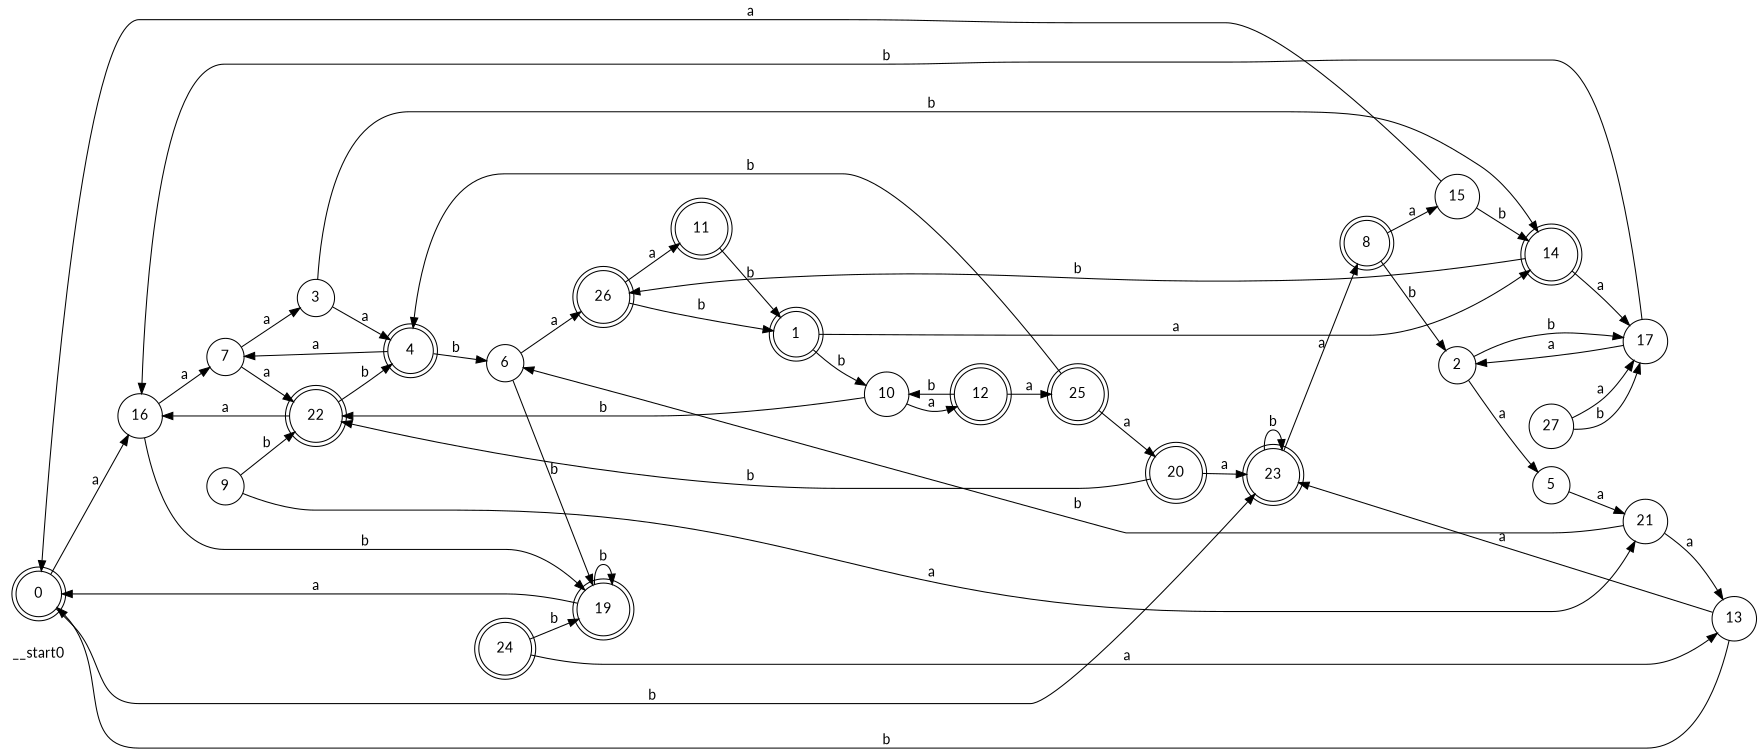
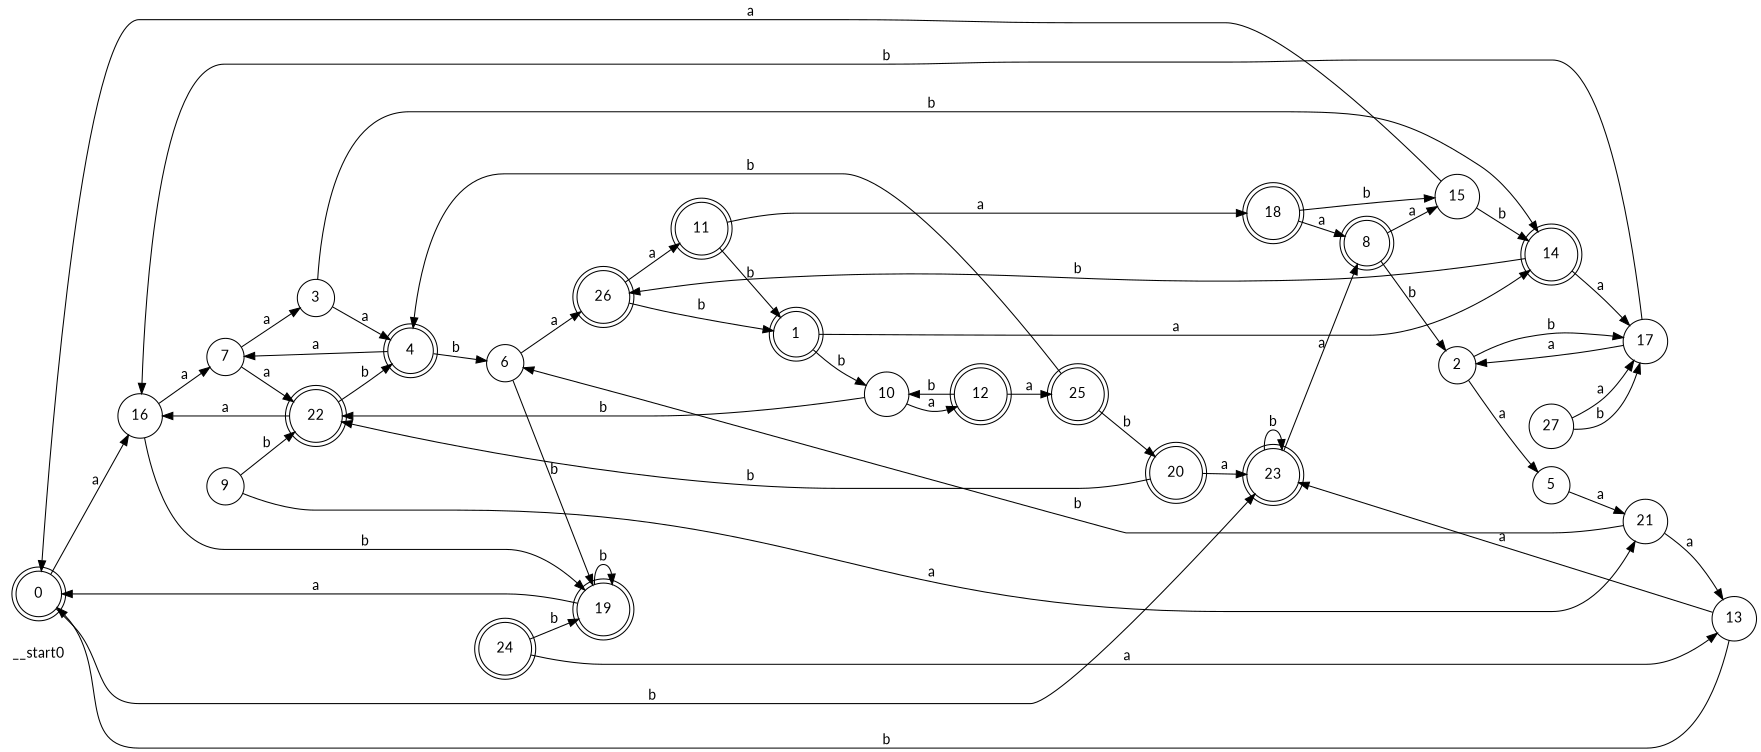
none -> (1273, 213)
(1127, 423) -> (1127, 423)
